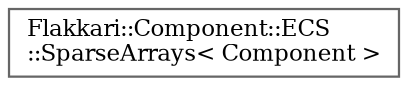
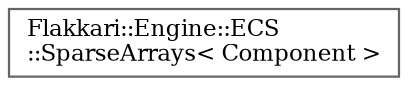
(204, 43) -> (204, 43)
